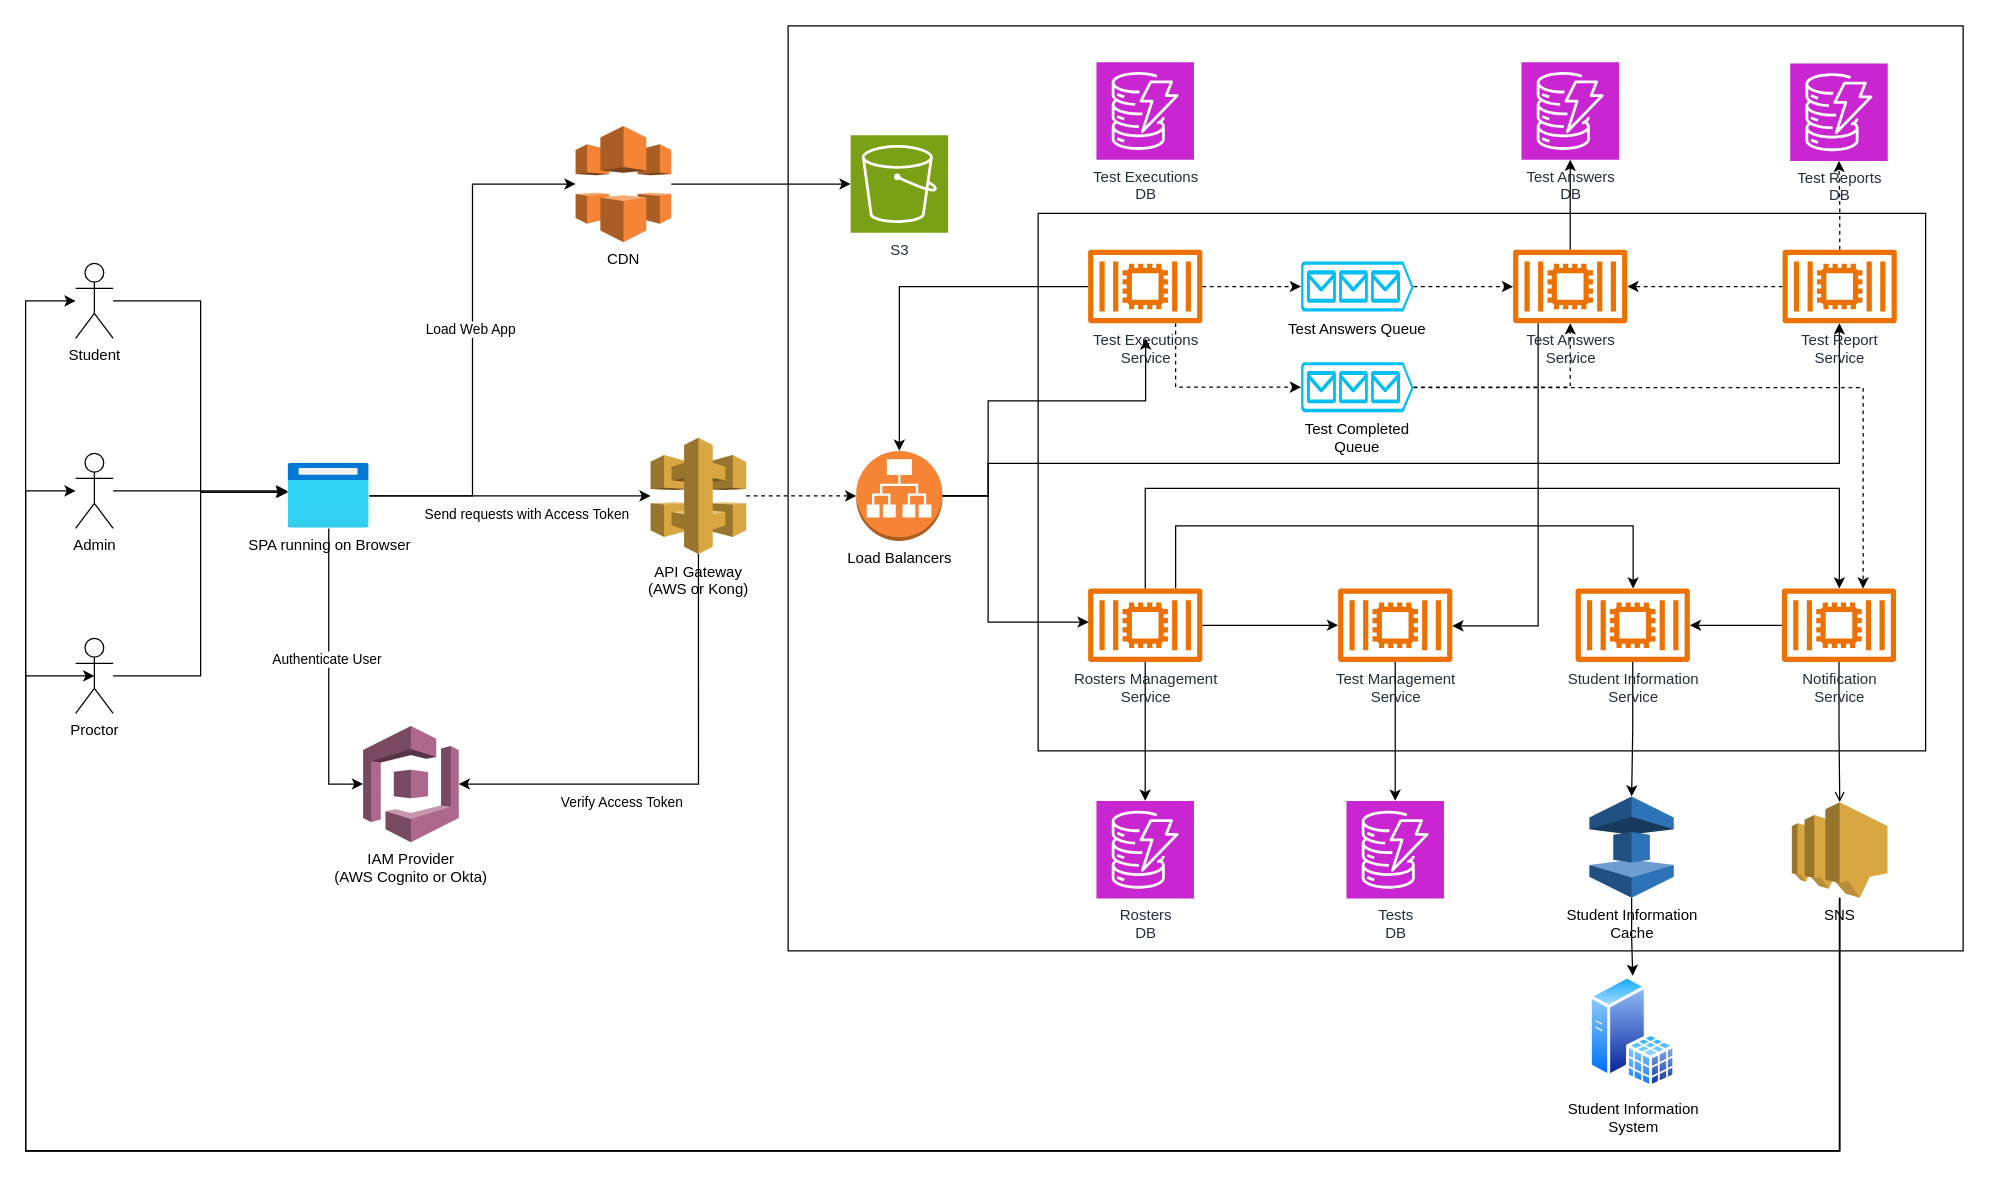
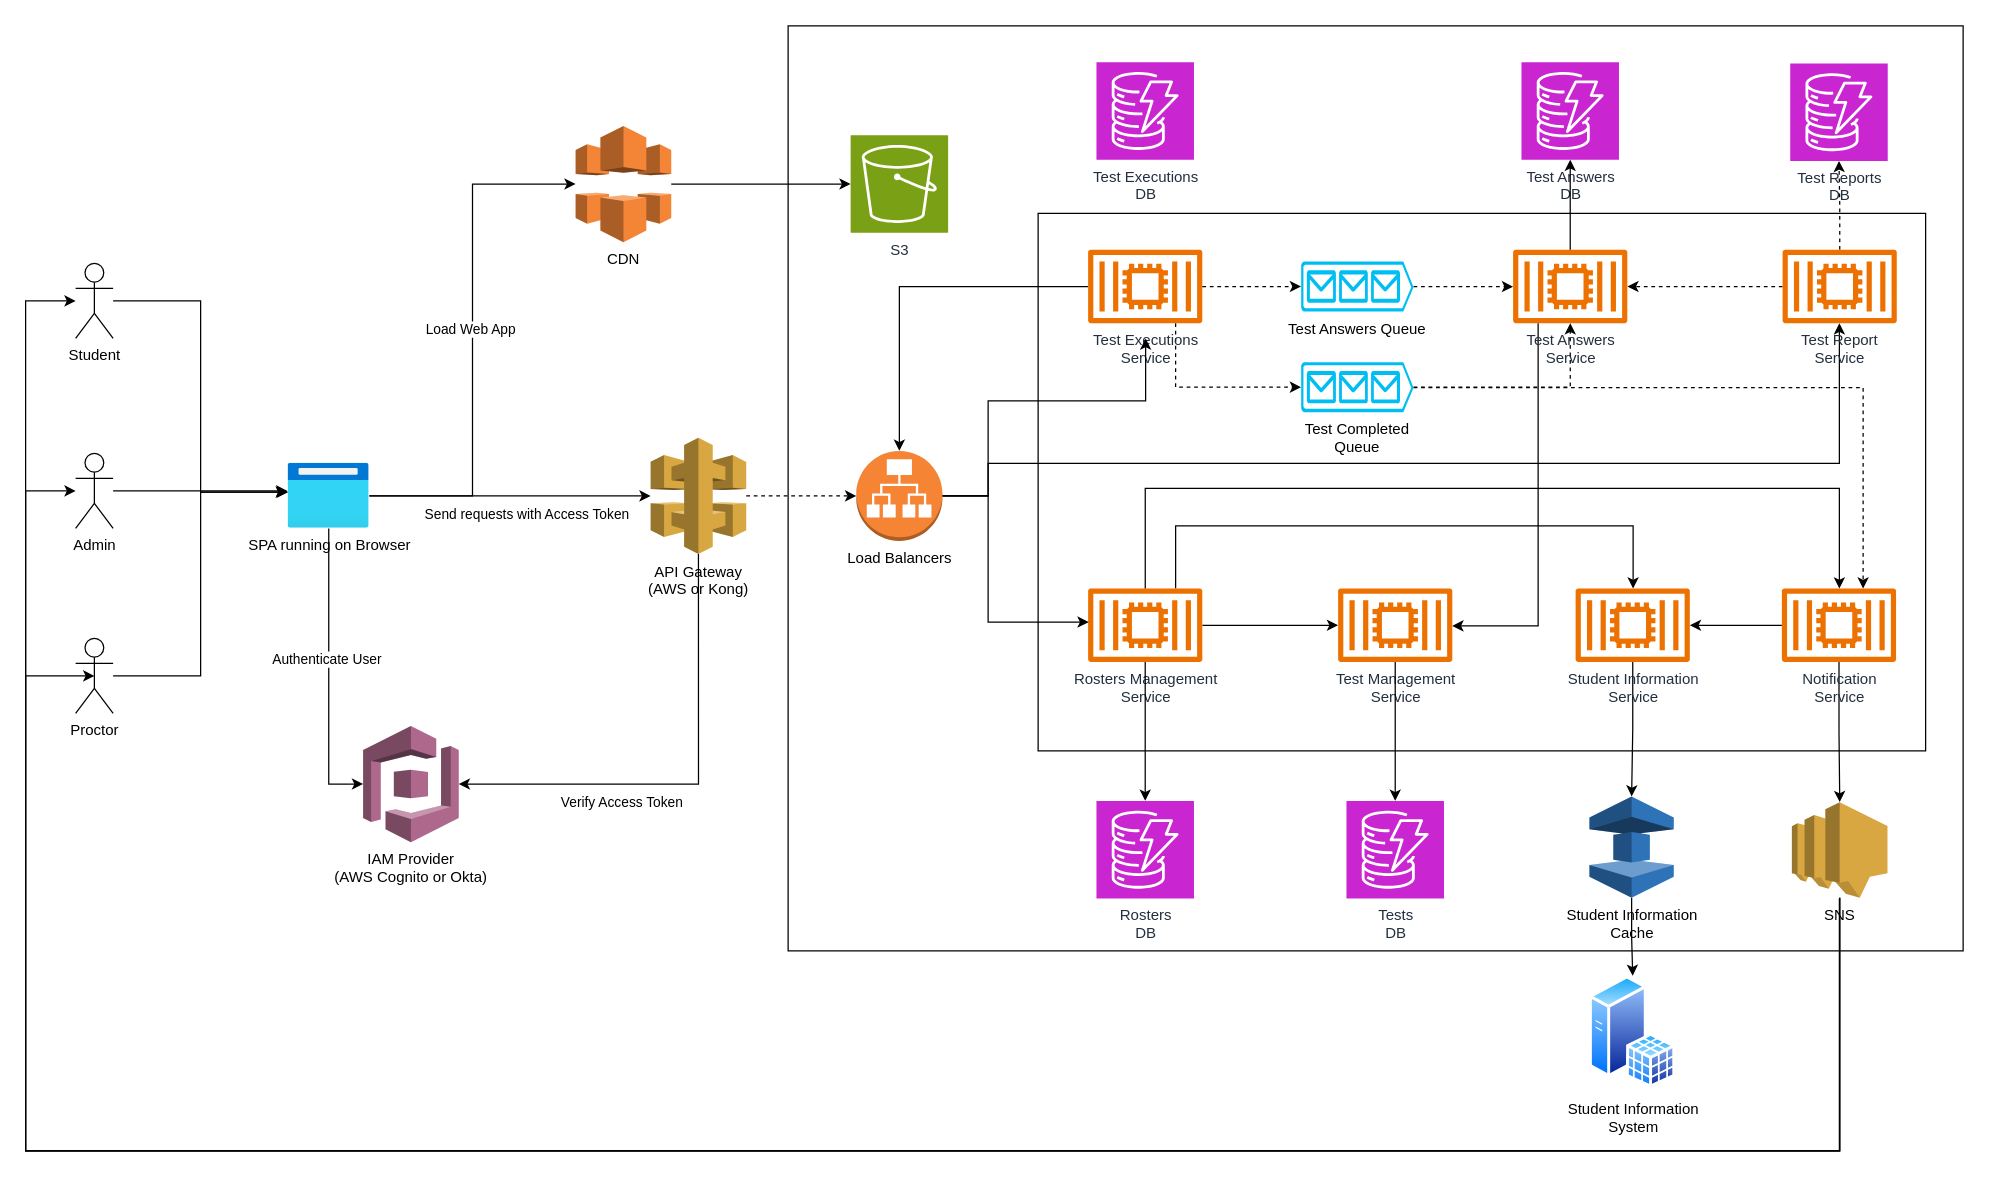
(1840, 794) -> (1840, 792)
